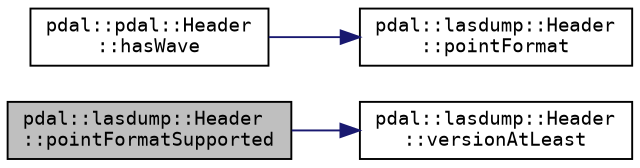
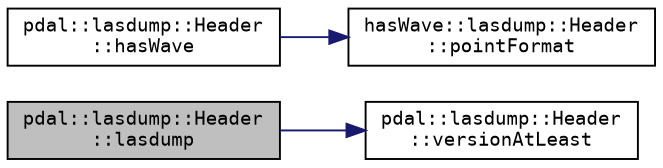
(149, 37) -> (144, 37)
(496, 37) -> (502, 37)
(149, 130) -> (144, 130)
